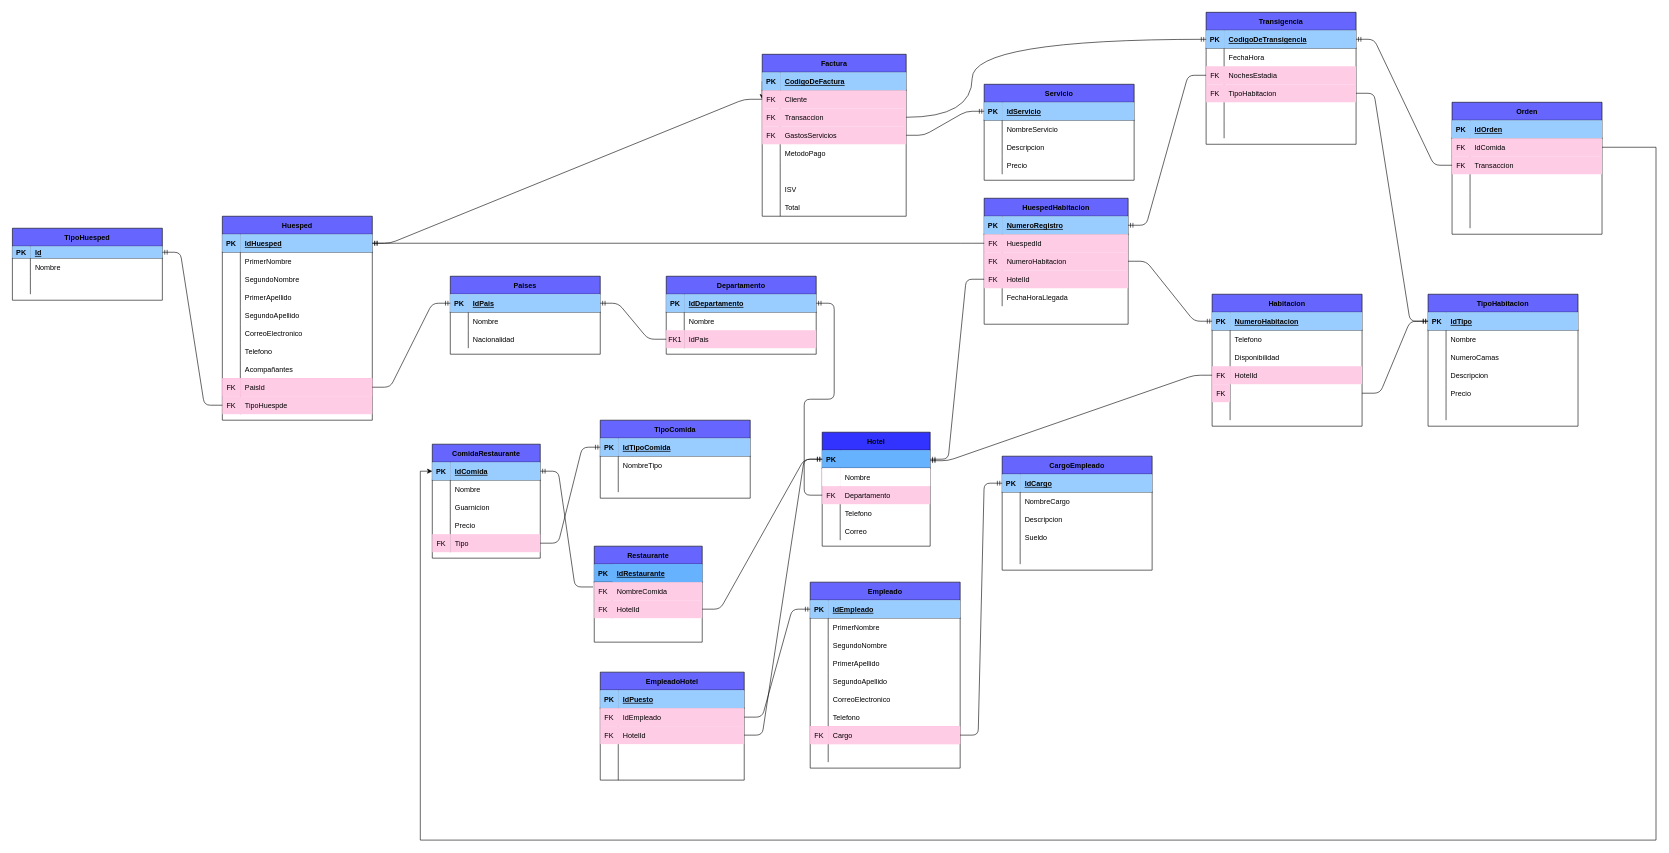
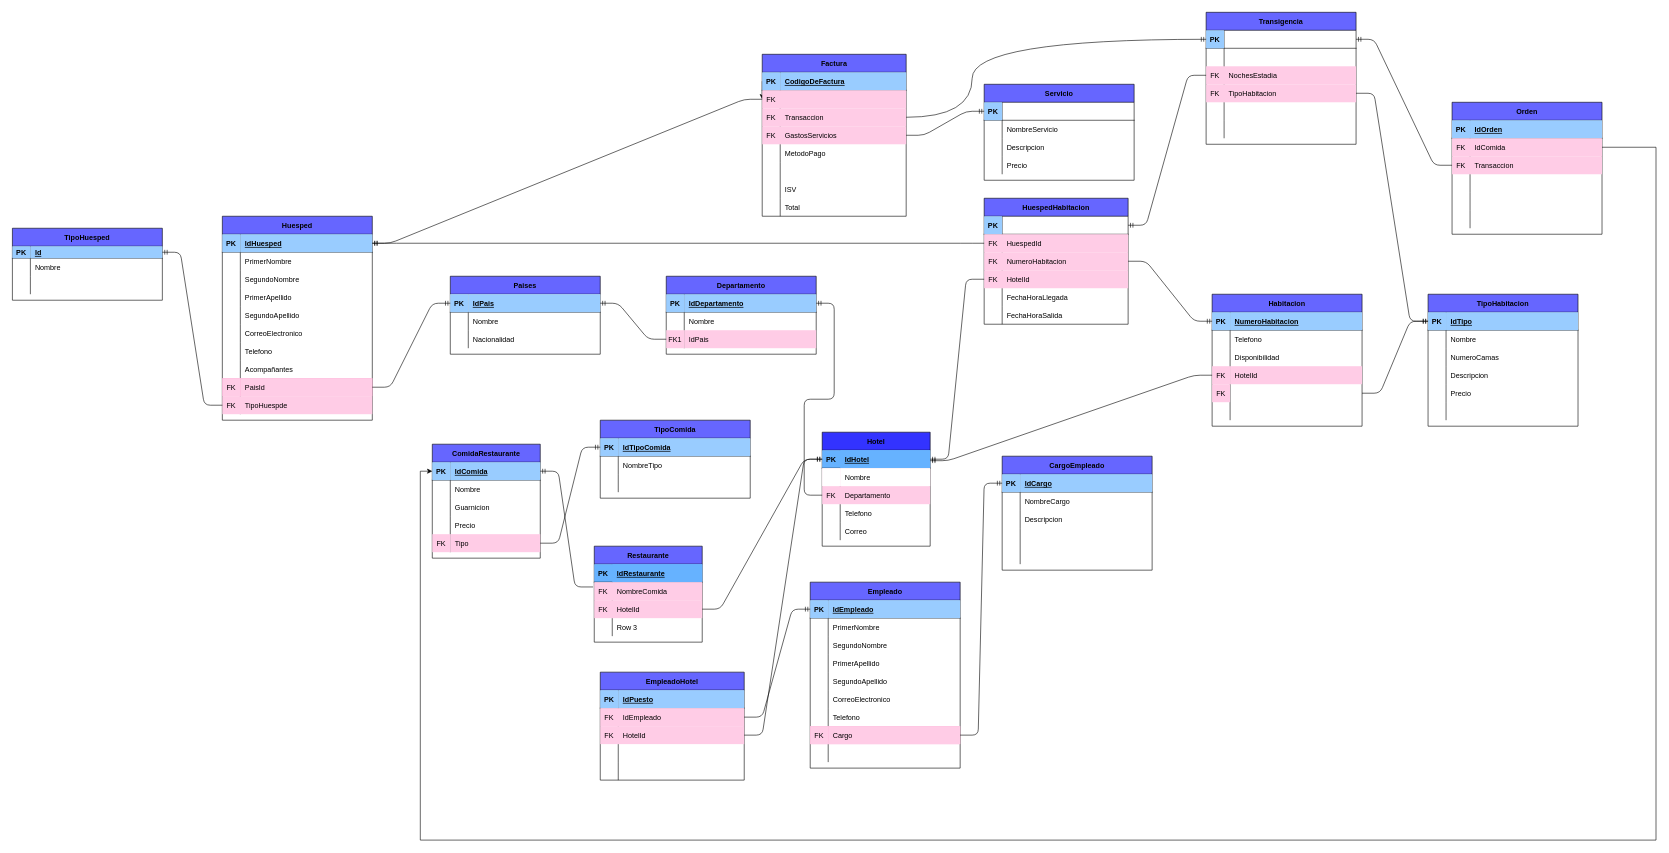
(1290, 39) -> none
(1290, 57) -> none
(843, 99) -> none
(1068, 111) -> none
(1065, 225) -> none
none -> (1065, 315)
none -> (885, 459)
(1086, 537) -> none
none -> (657, 627)
